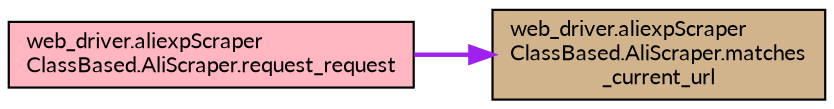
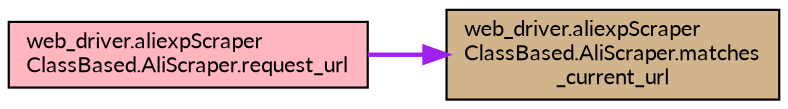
(211, 55) -> (188, 55)
